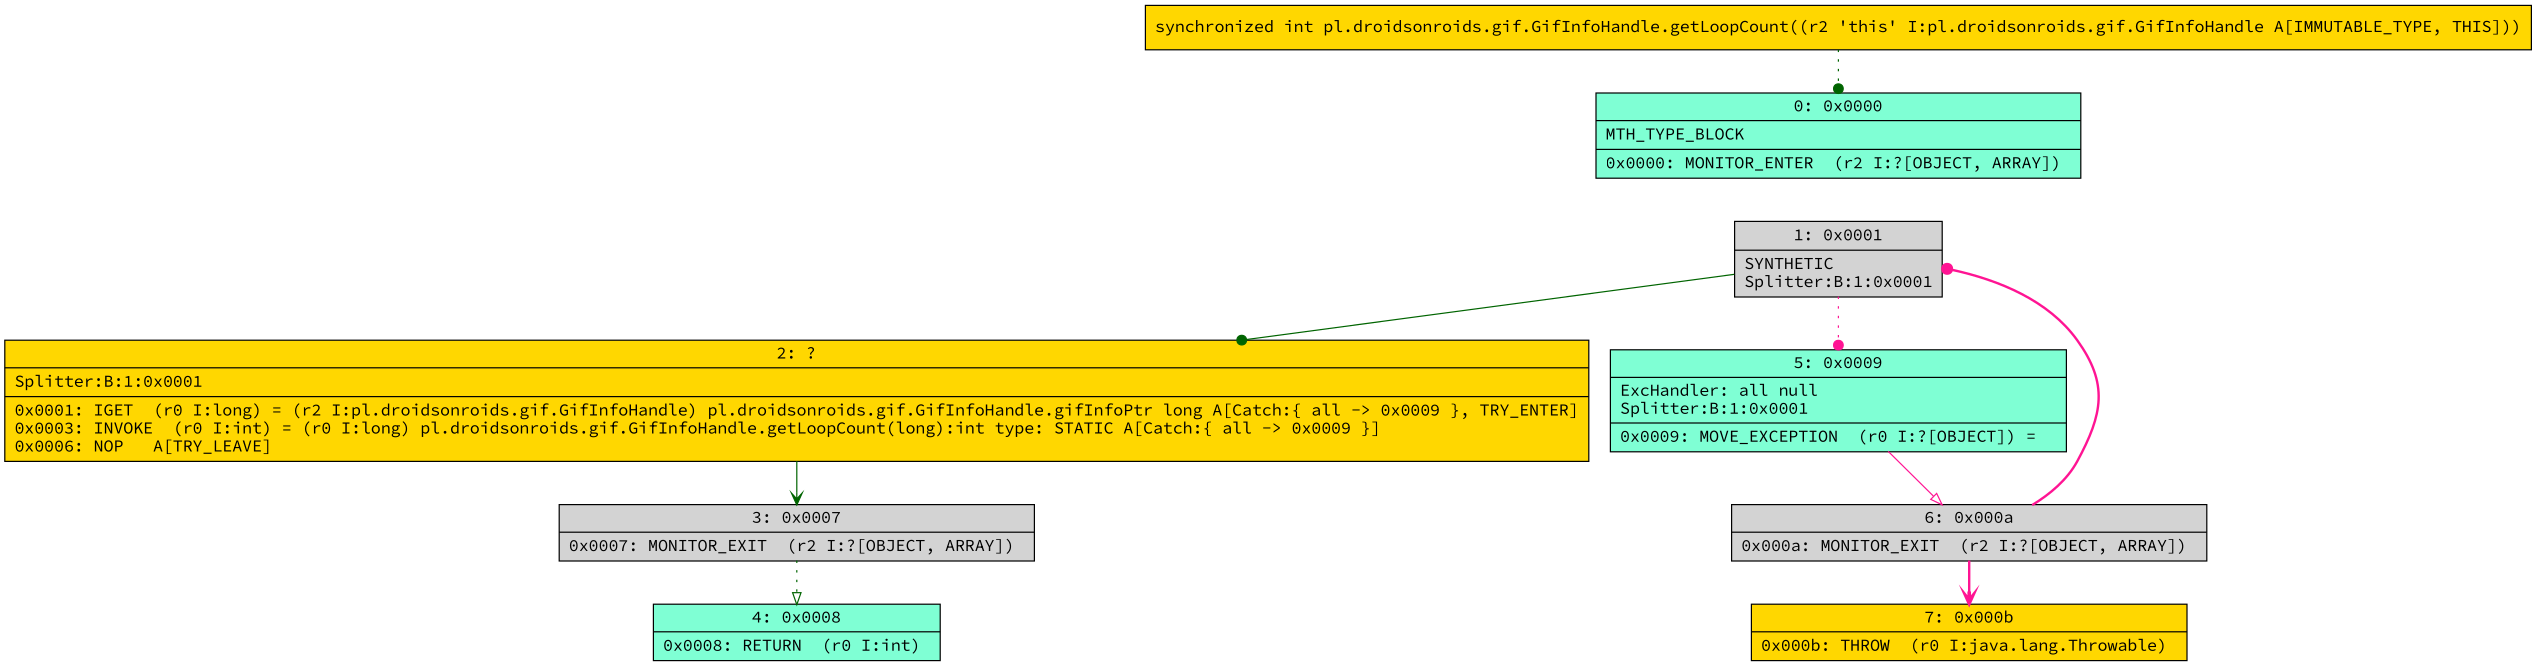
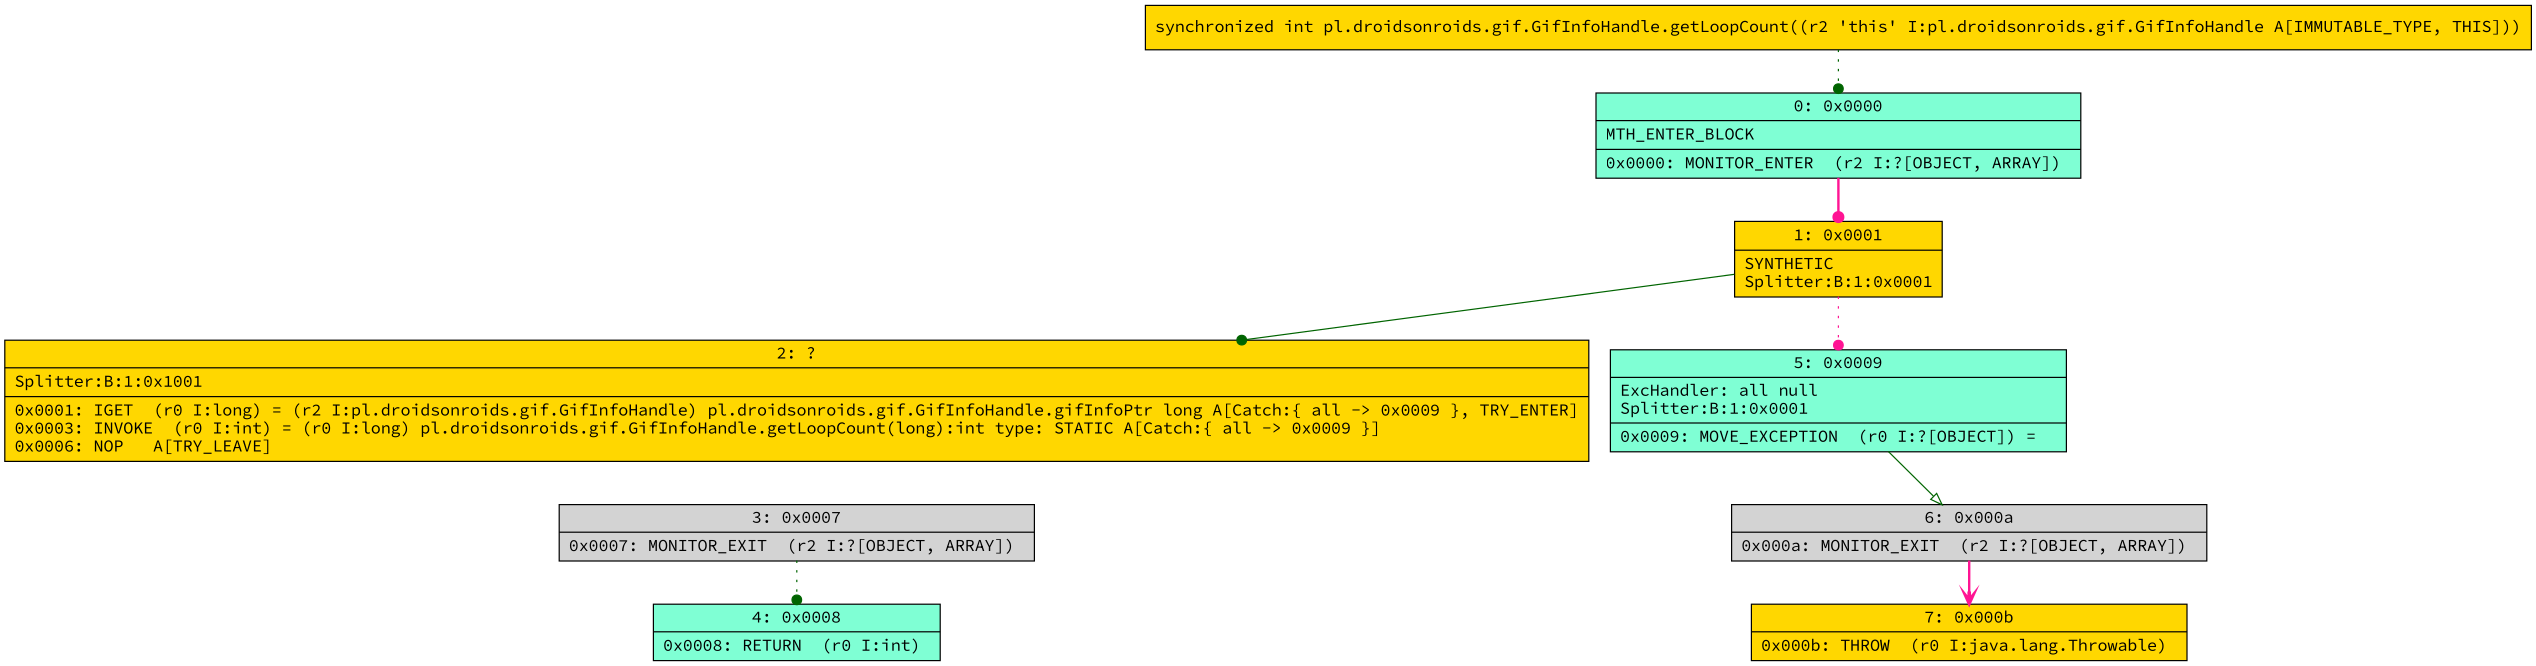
(1675, 134) -> (1680, 134)
(1838, 259) -> (1838, 259)
(2089, 360) -> (1838, 195)
(109, 382) -> (109, 382)
(1911, 474) -> (1911, 474)
(797, 477) -> none
(797, 577) -> (797, 577)
